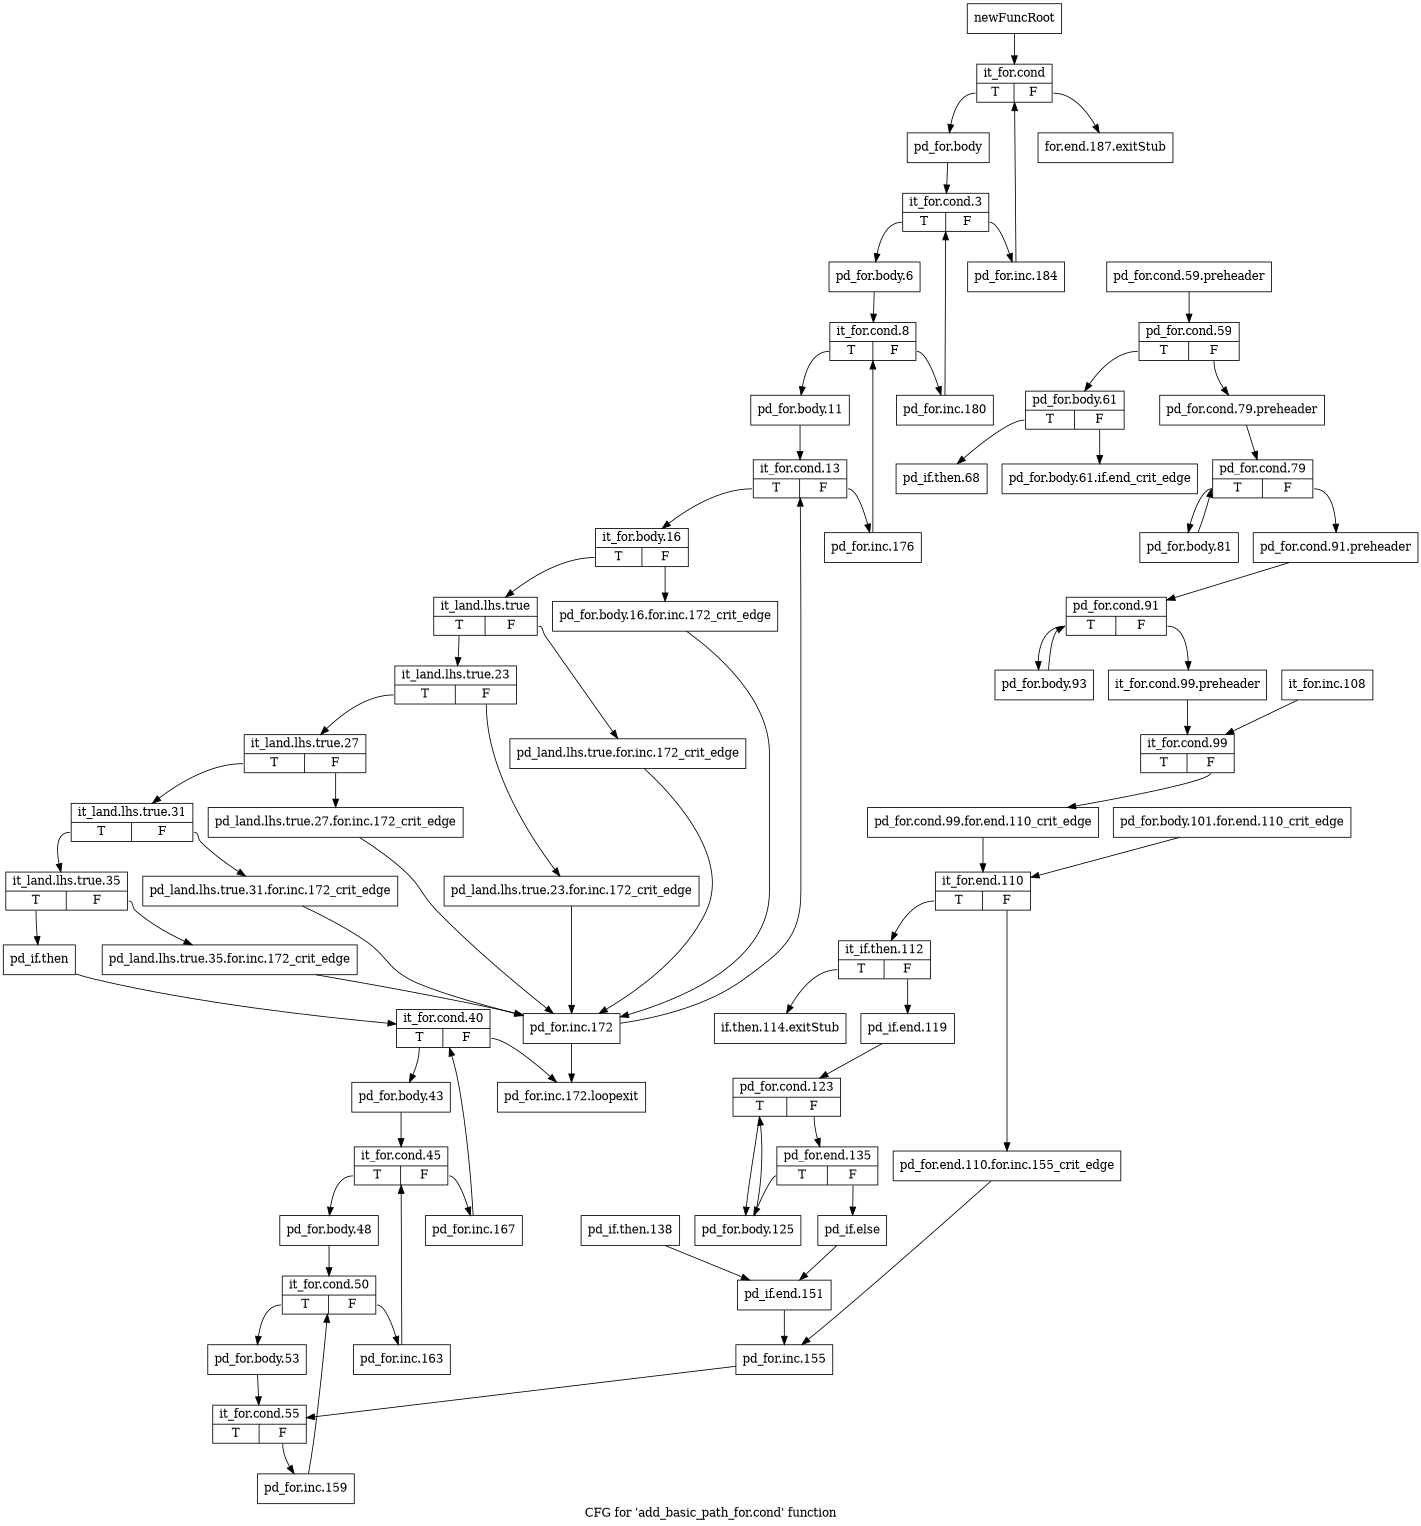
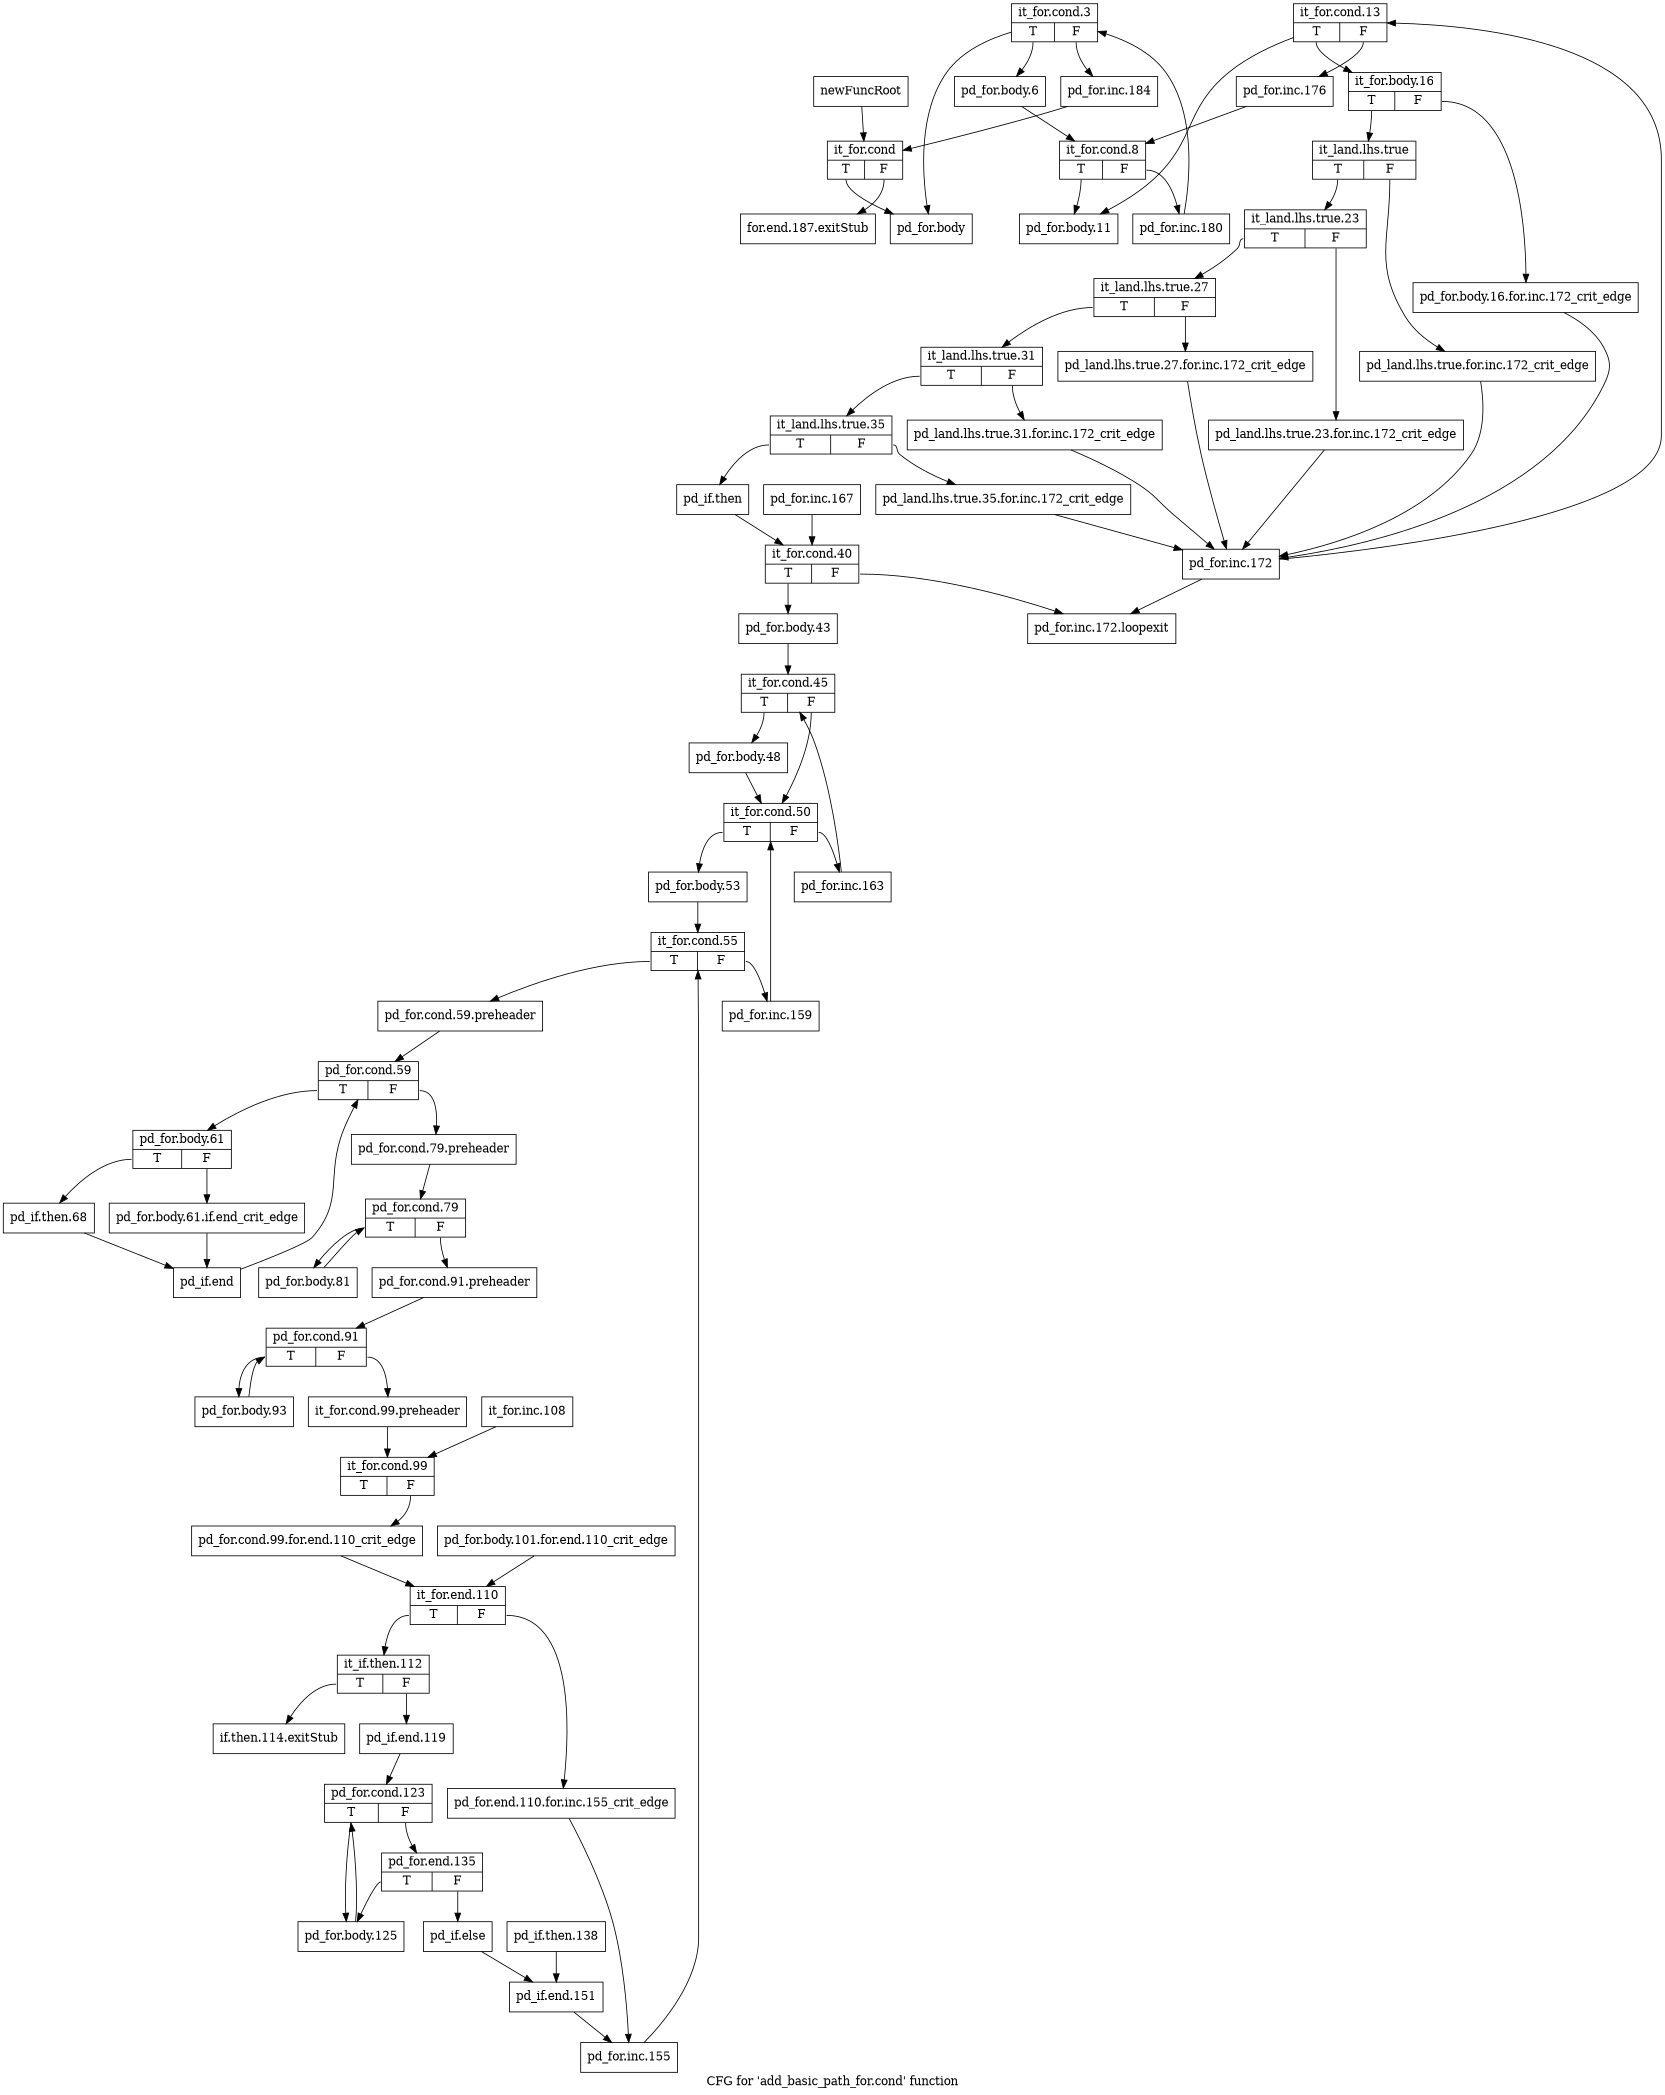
(947, 174) -> (933, 99)
(800, 438) -> (1194, 117)
none -> (572, 973)
(461, 1190) -> (804, 756)
none -> (207, 1283)
